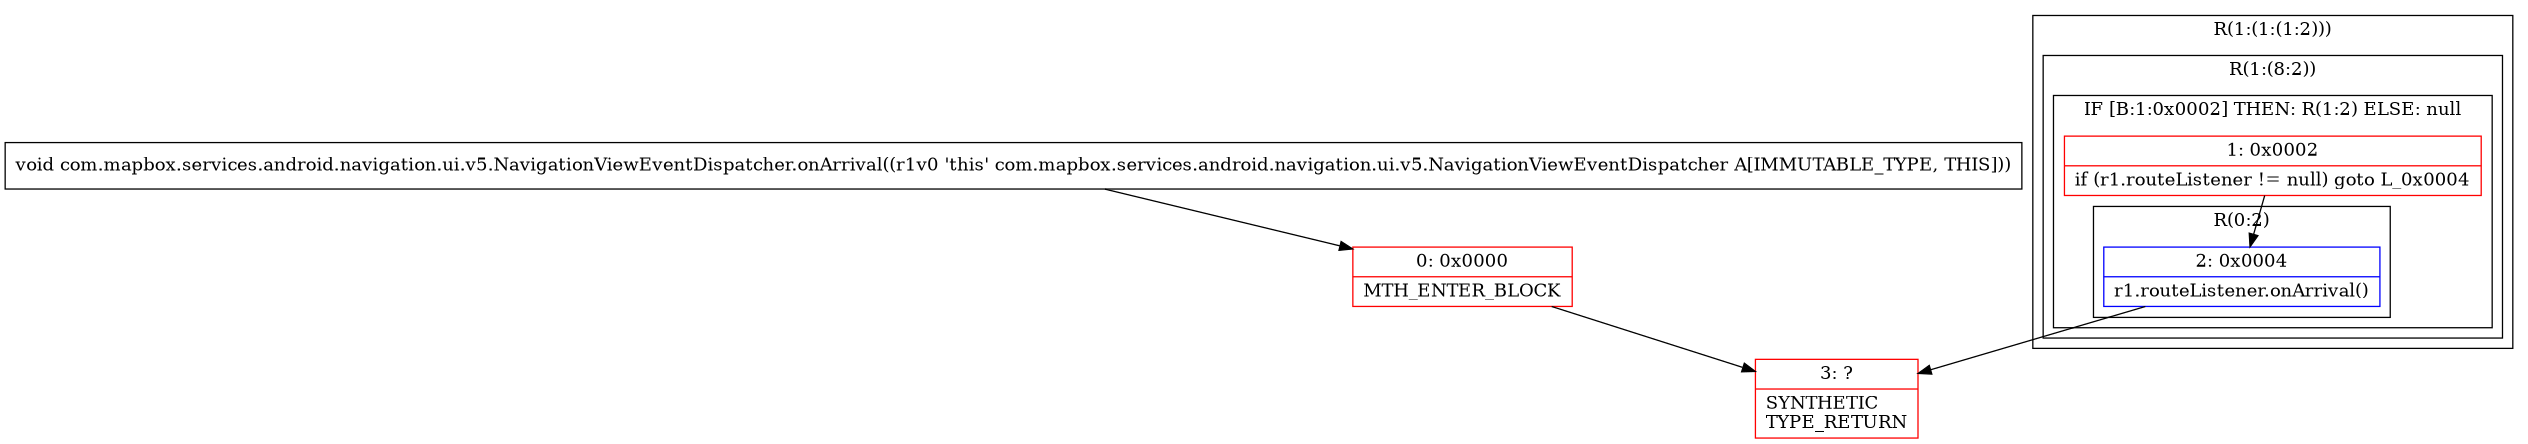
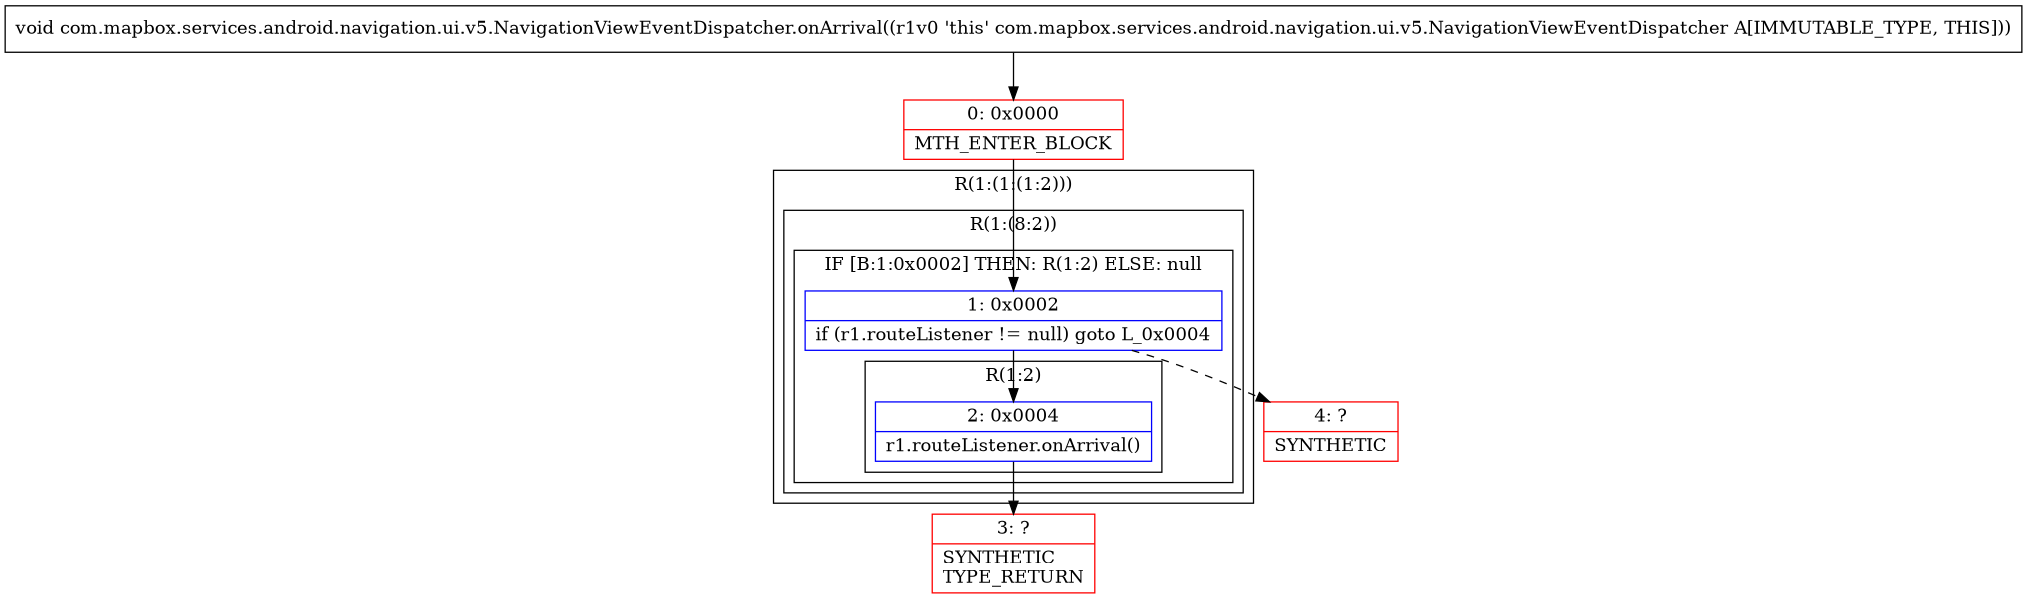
(2273, 166) -> (1014, 321)
(2242, 221) -> (1014, 376)
(1647, 337) -> (1014, 219)
none -> (1331, 432)
